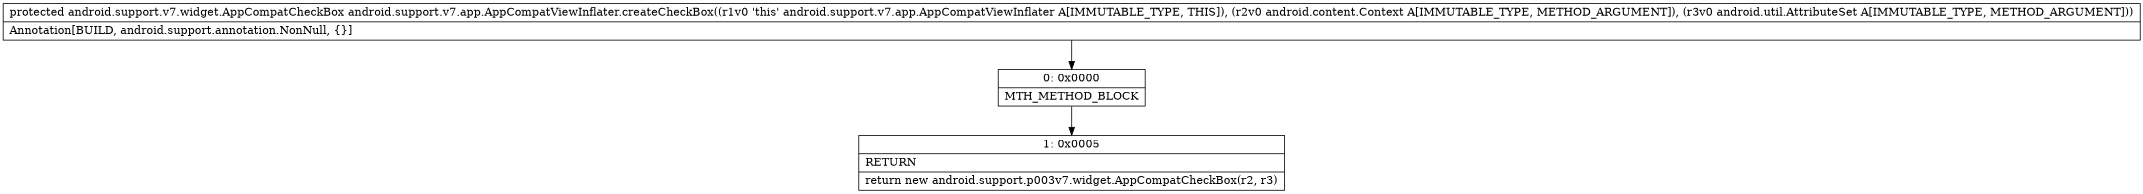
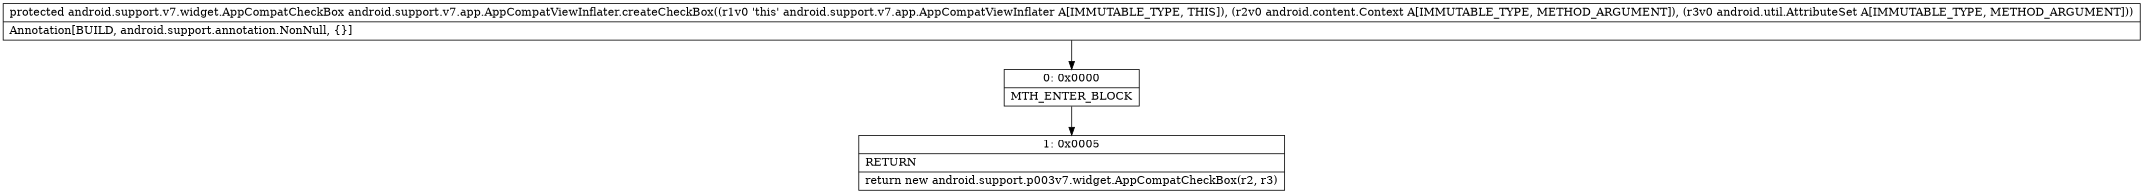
(1072, 97) -> (1072, 97)
